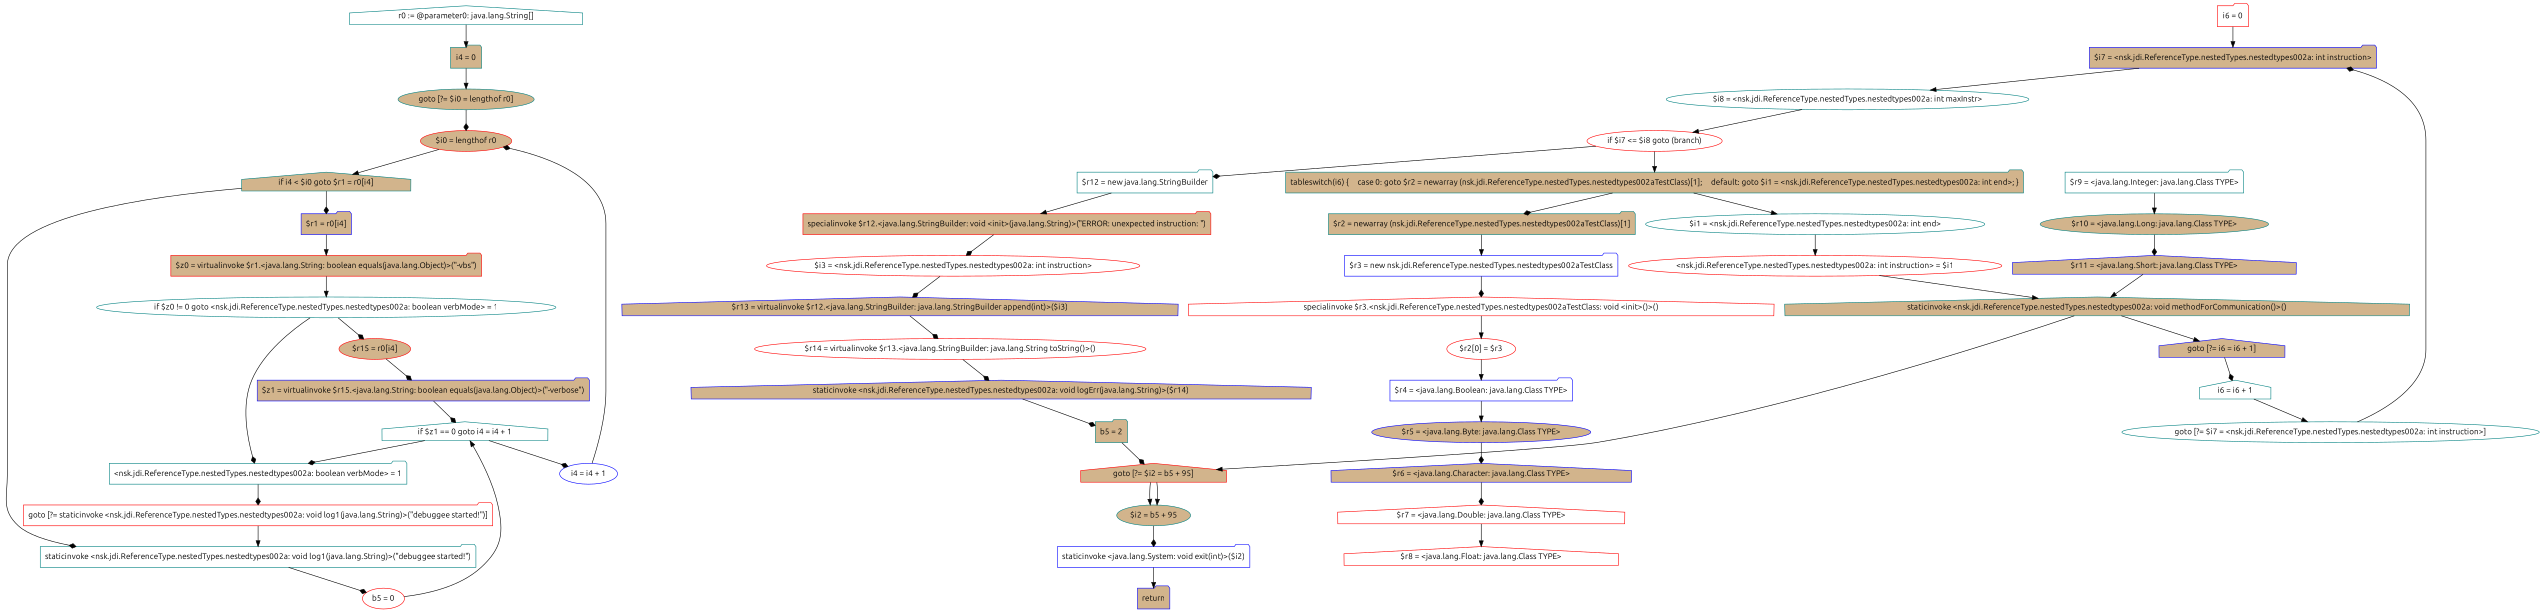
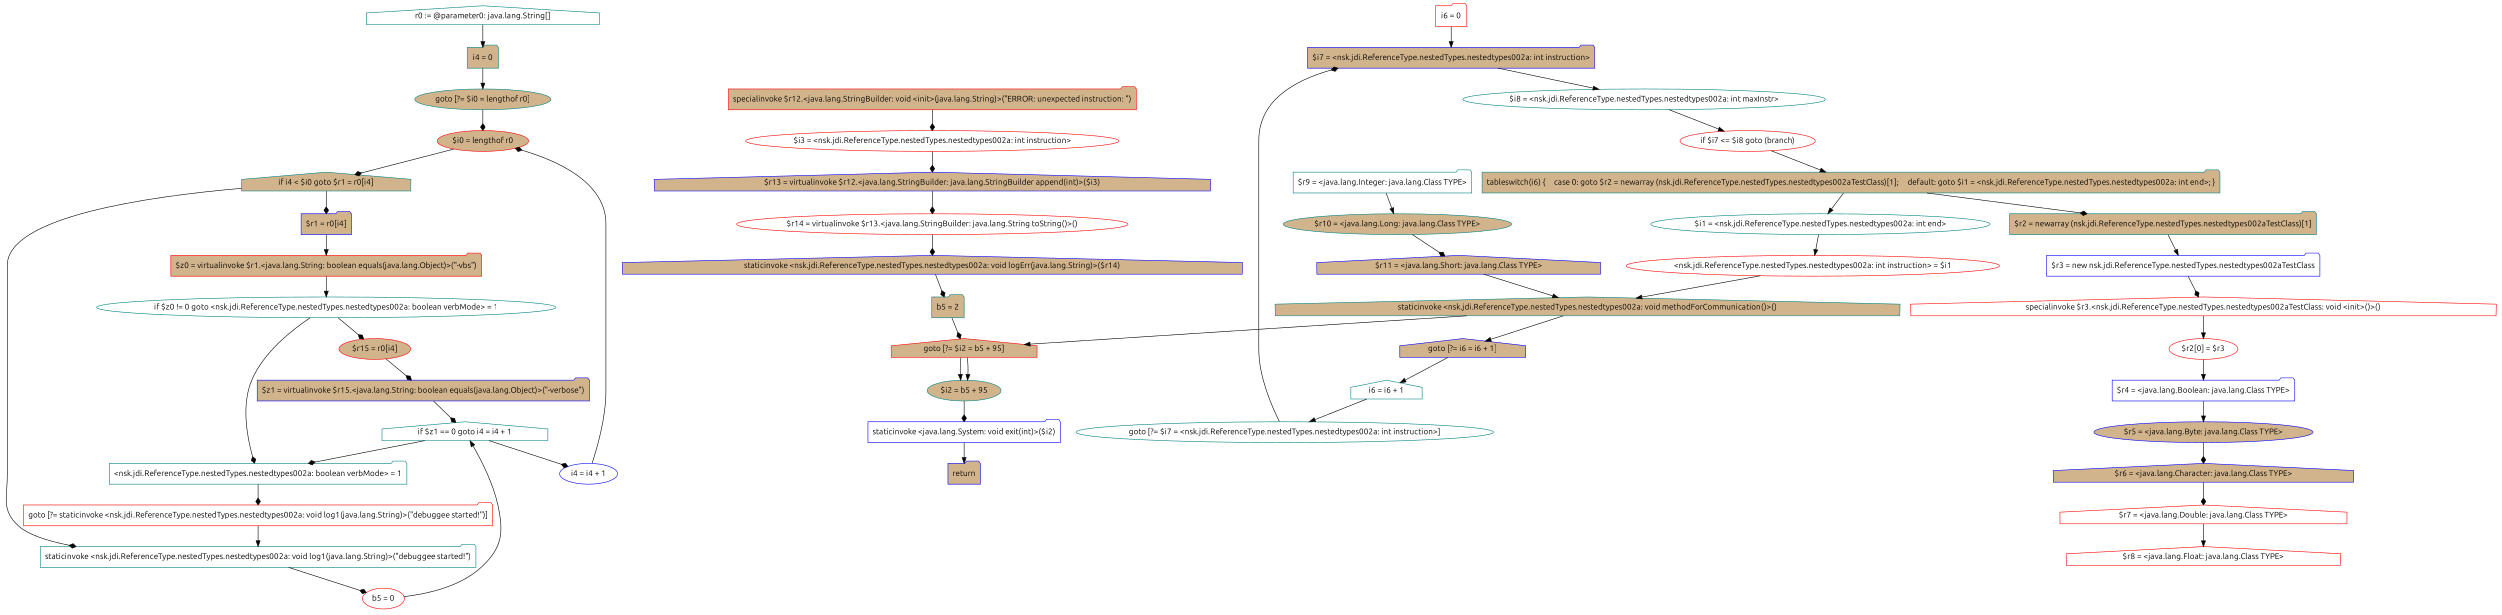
(399, 161) -> (408, 161)
(1145, 183) -> none
(2227, 366) -> (1427, 369)
